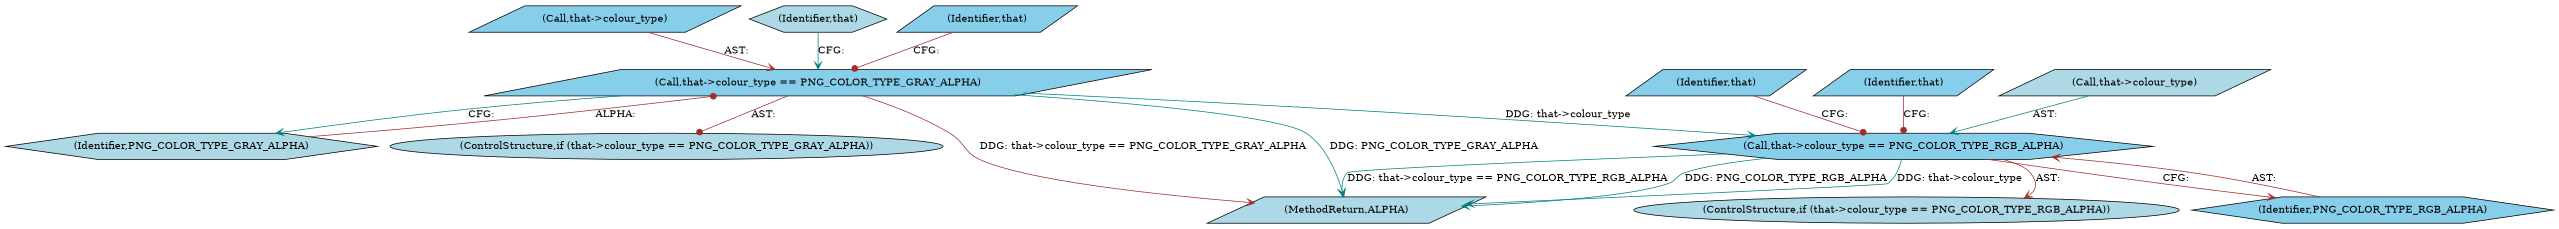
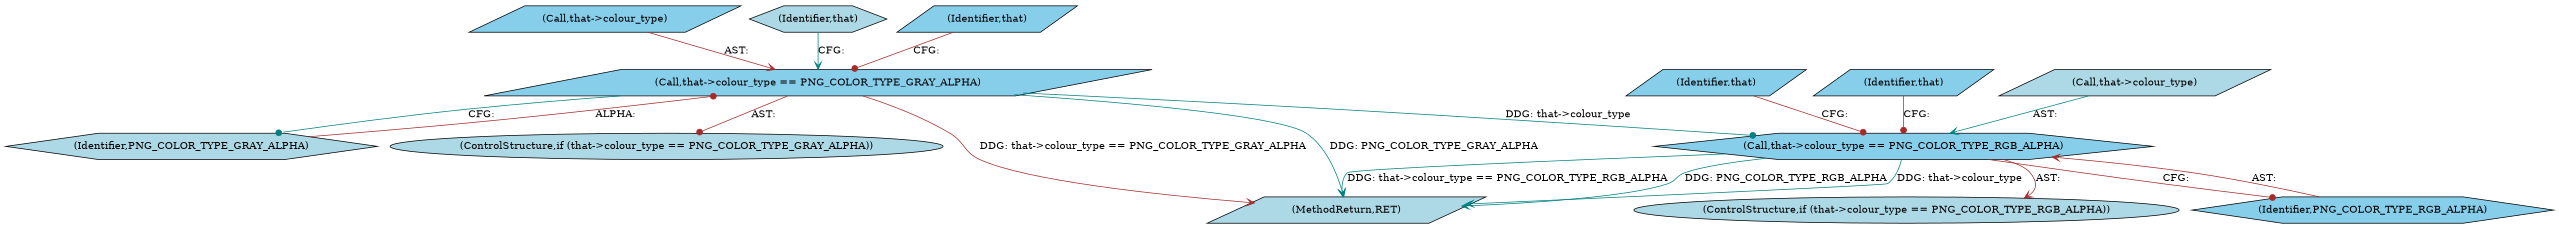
(451, 111) -> (451, 111)
(1386, 112) -> (1386, 112)
(2129, 179) -> (2129, 179)
(1347, 210) -> (1347, 210)
